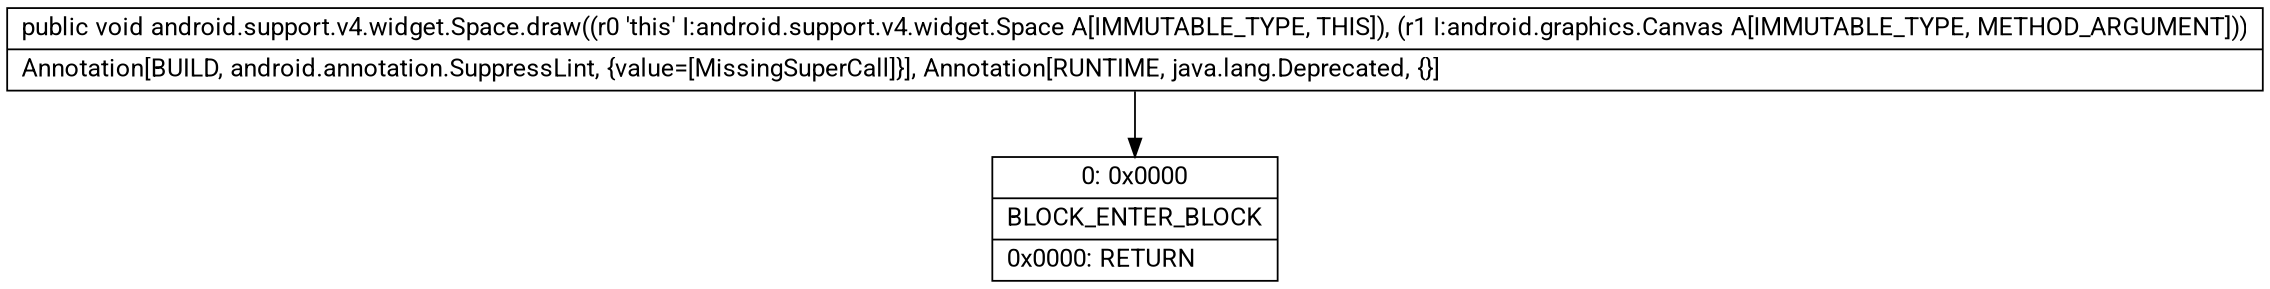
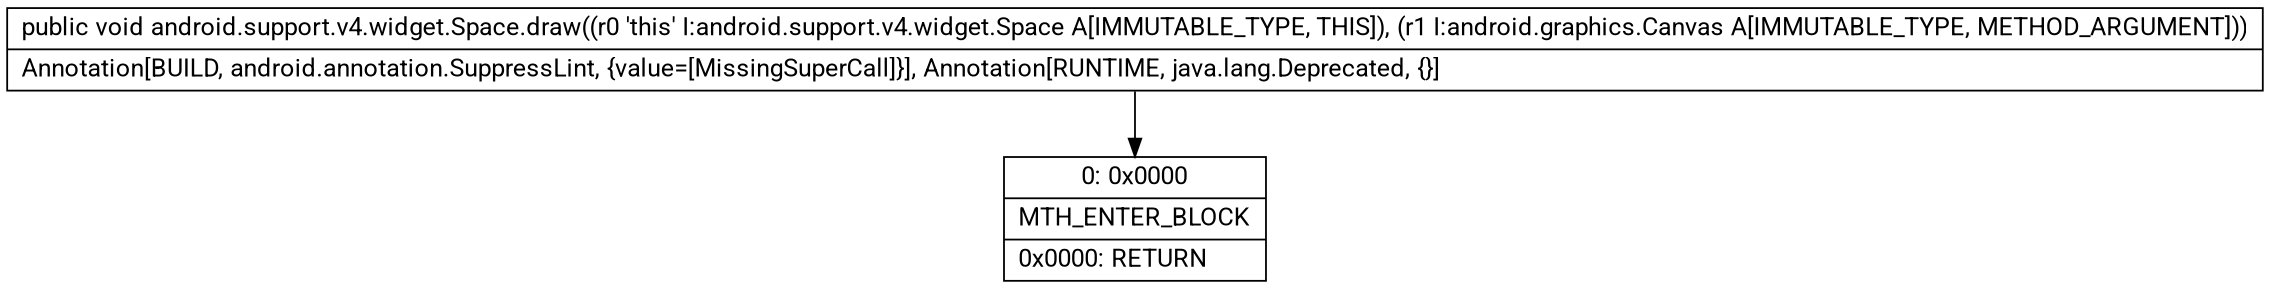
(1135, 218) -> (1135, 218)
